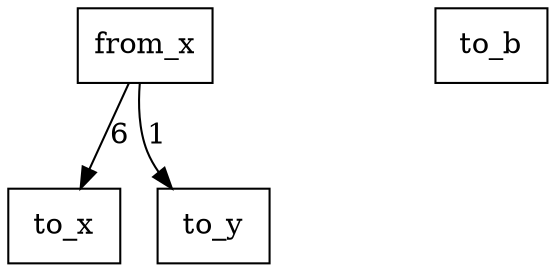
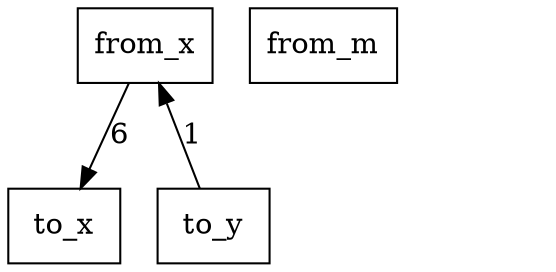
none -> (323, 46)
(491, 46) -> none
(141, 130) -> (183, 146)
